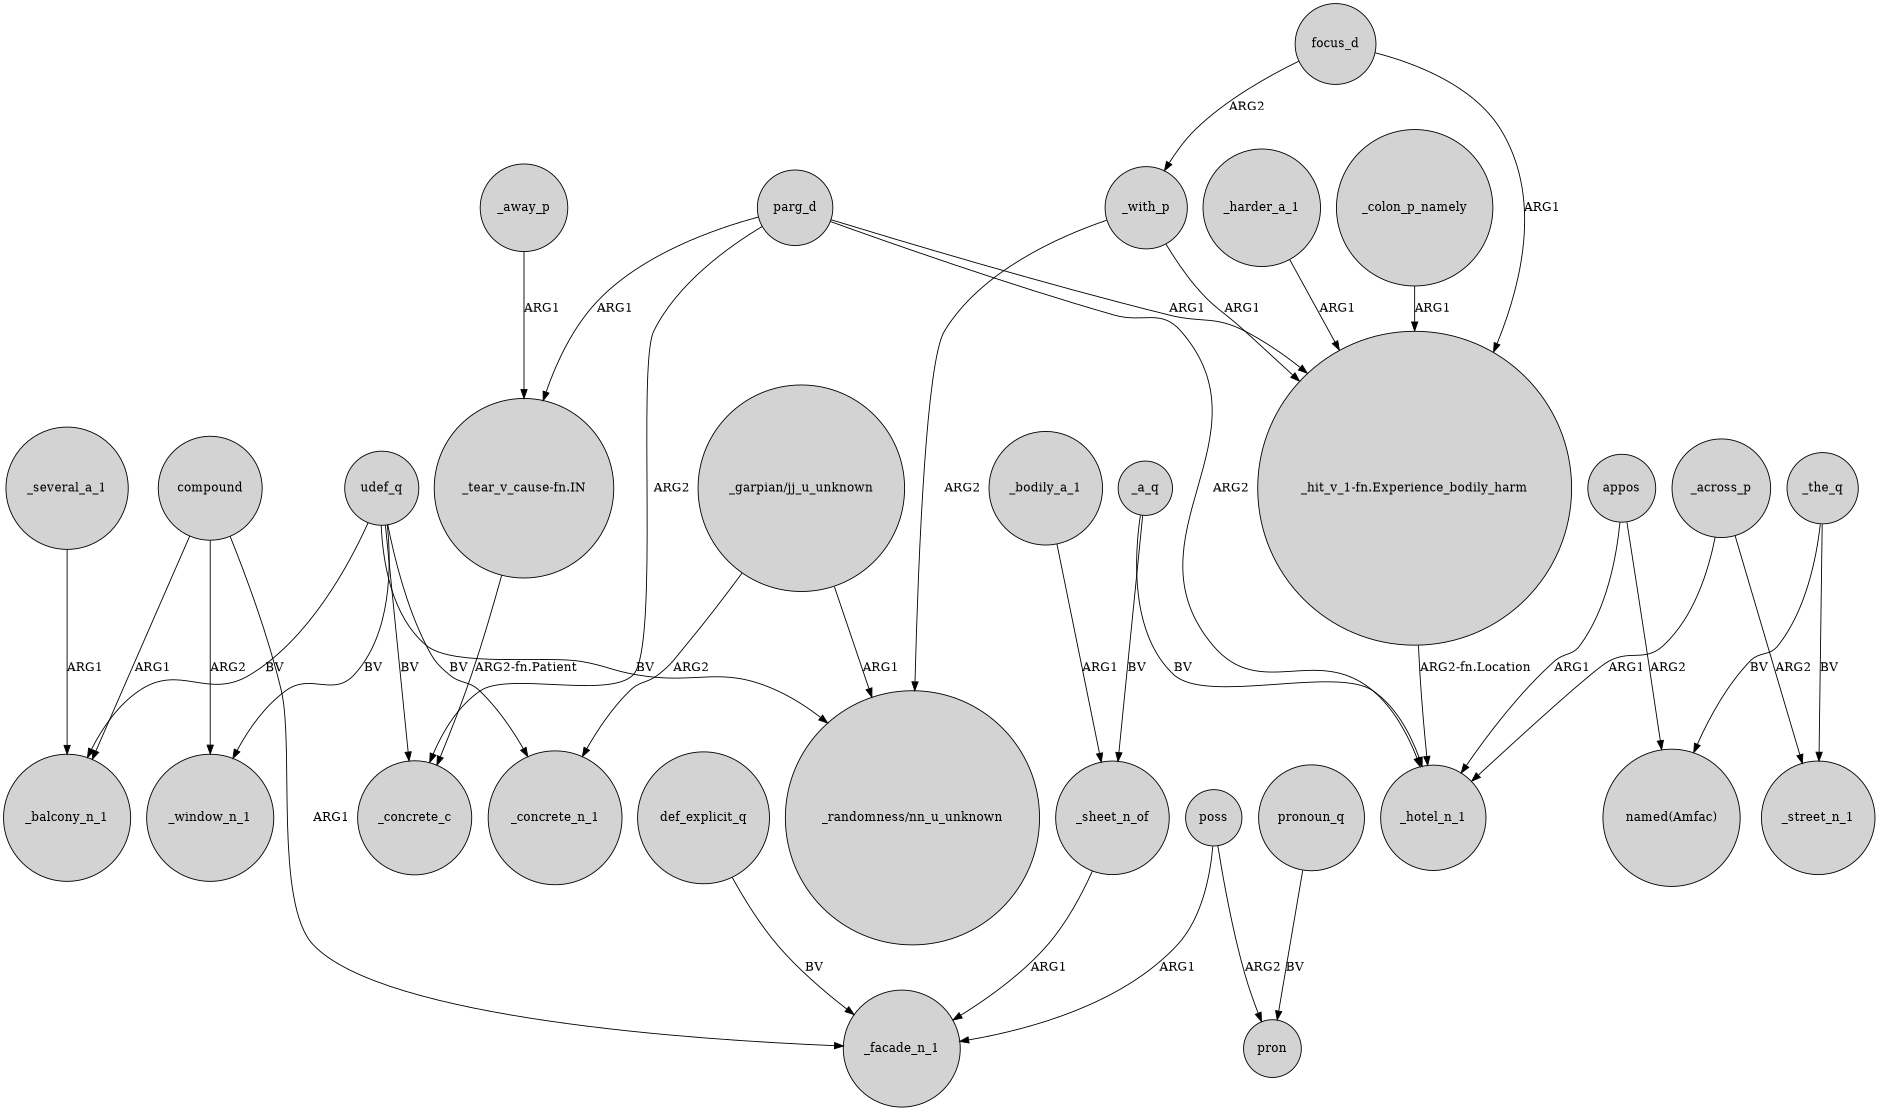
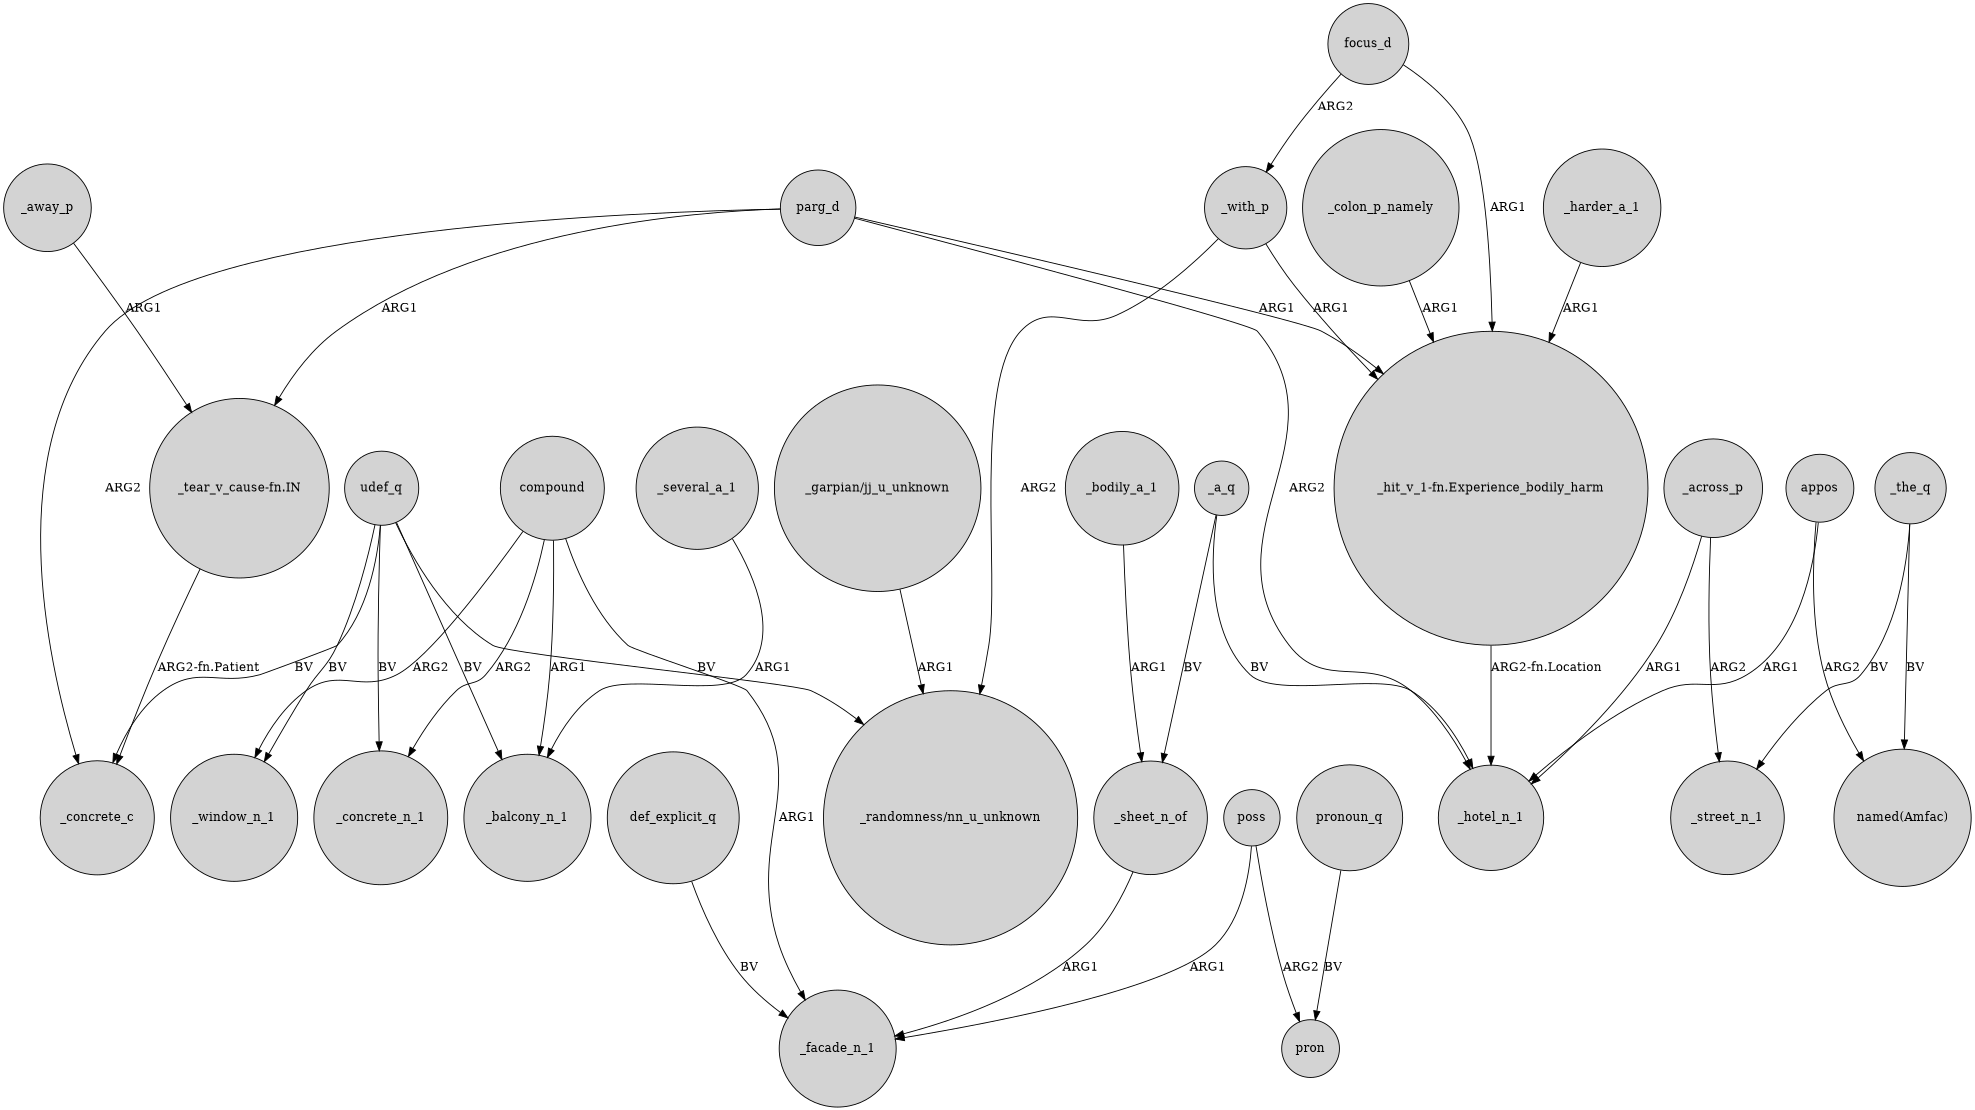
(668, 666) -> (498, 658)
